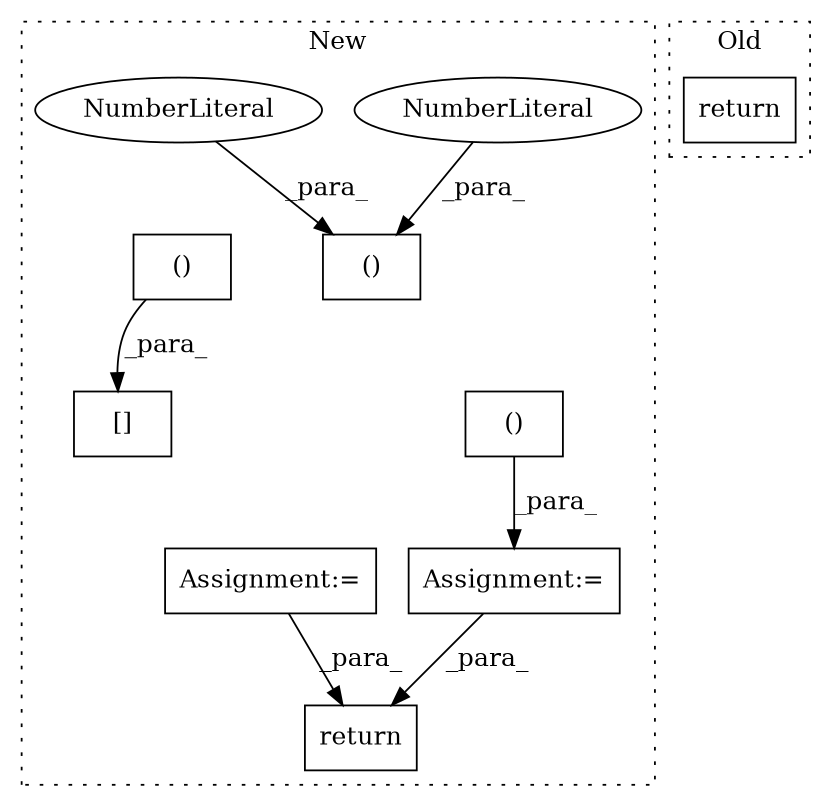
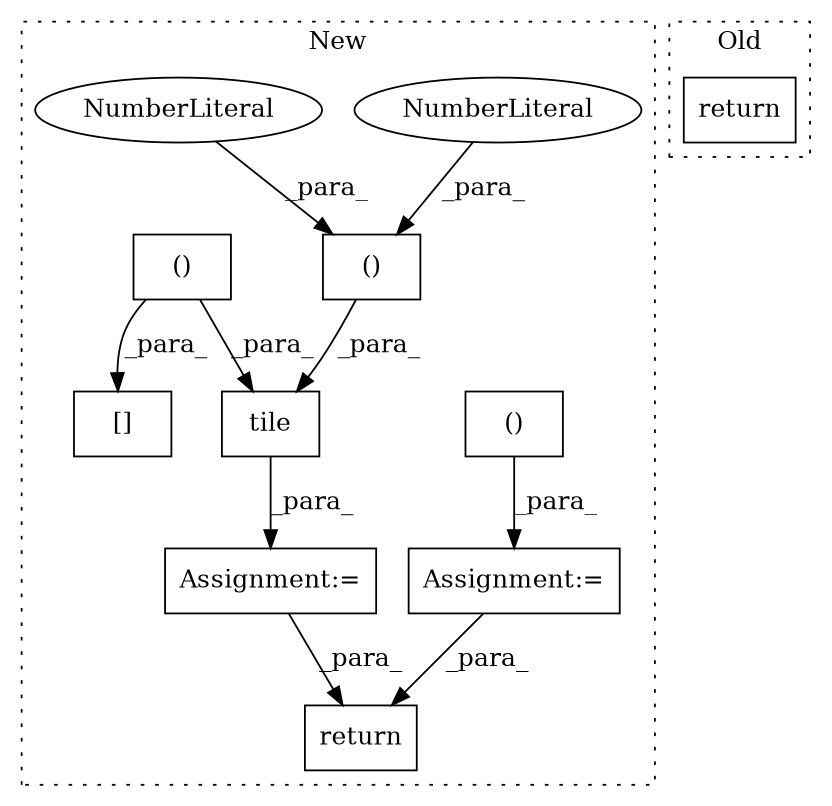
none -> (271, 424)
